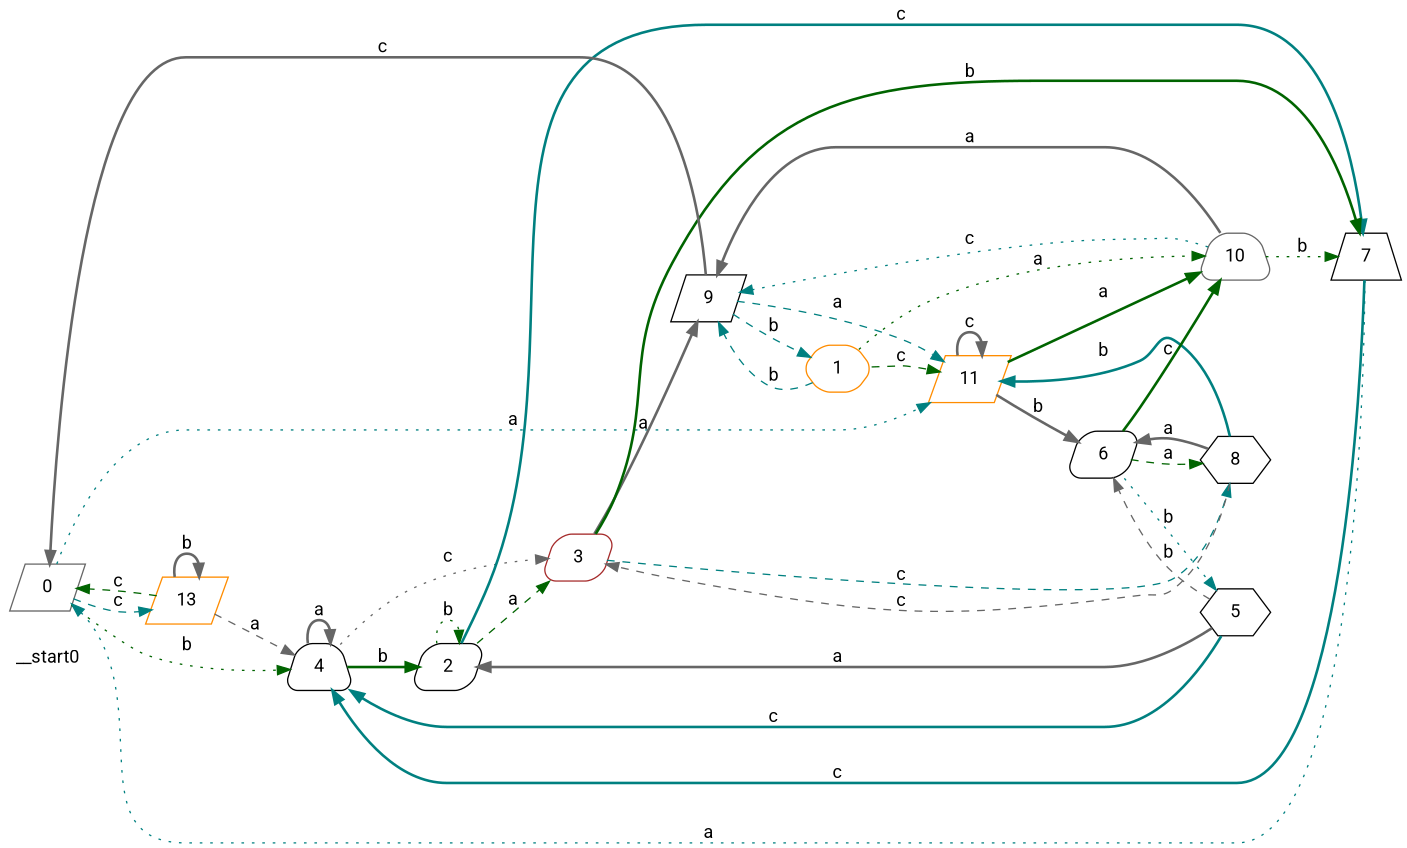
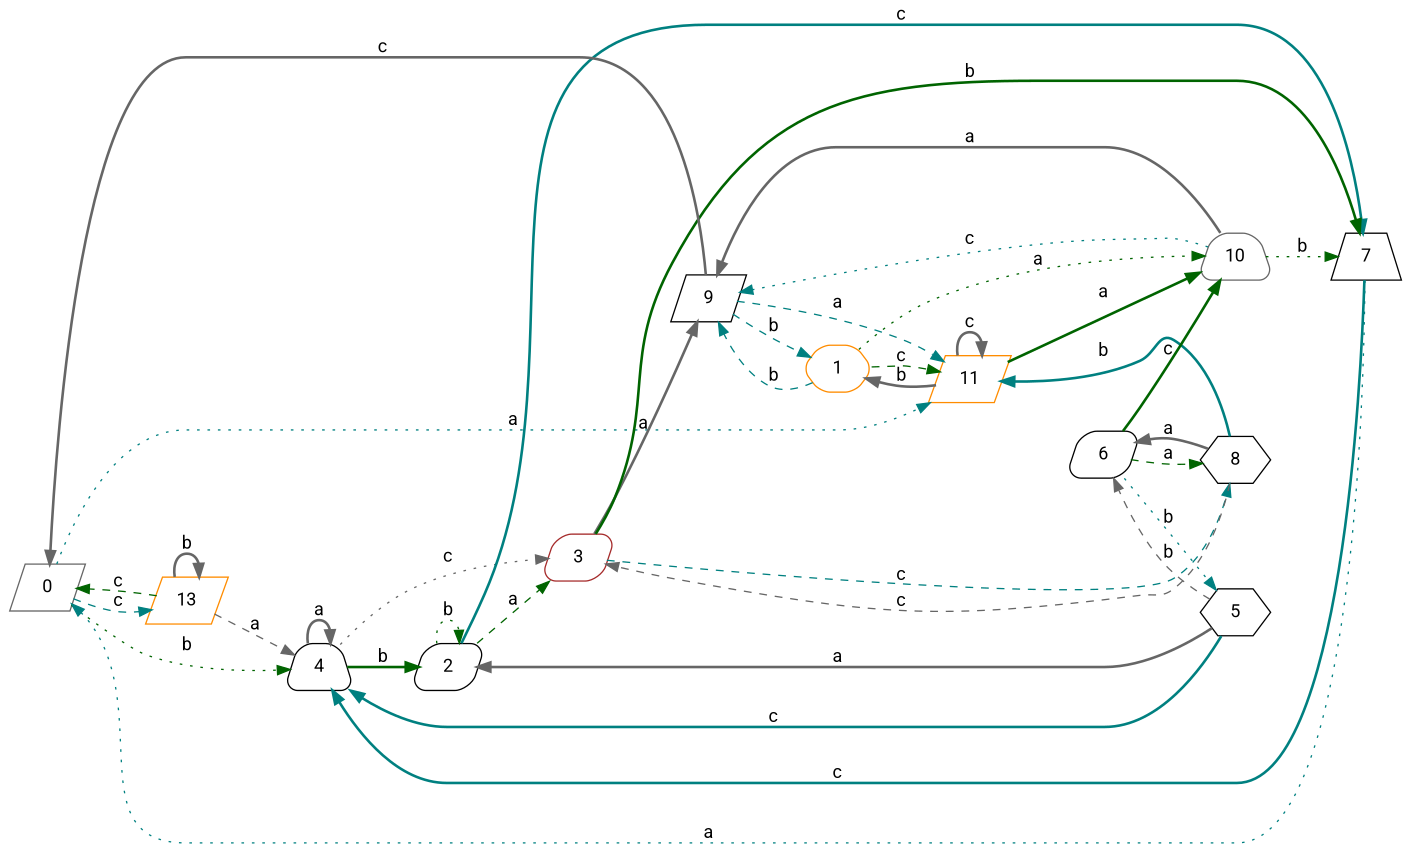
(1031, 416) -> (907, 387)
(48, 658) -> none
